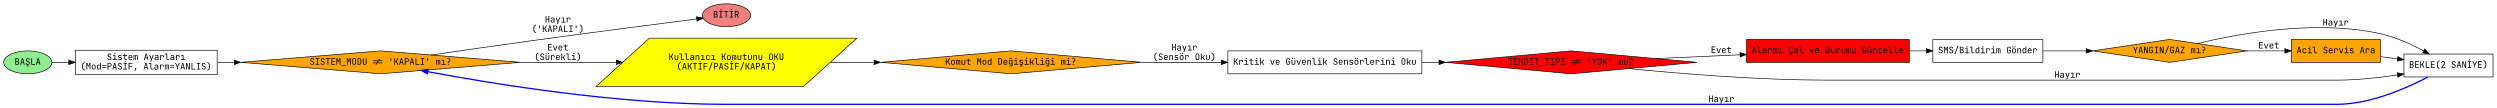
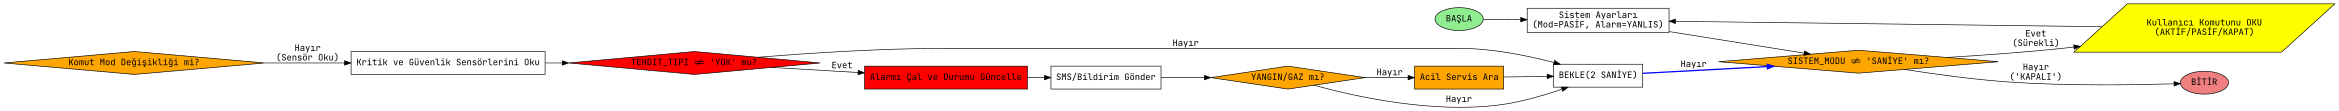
(2269, 46) -> (1390, 73)
(380, 62) -> (1858, 62)
(852, 62) -> (1889, 24)
